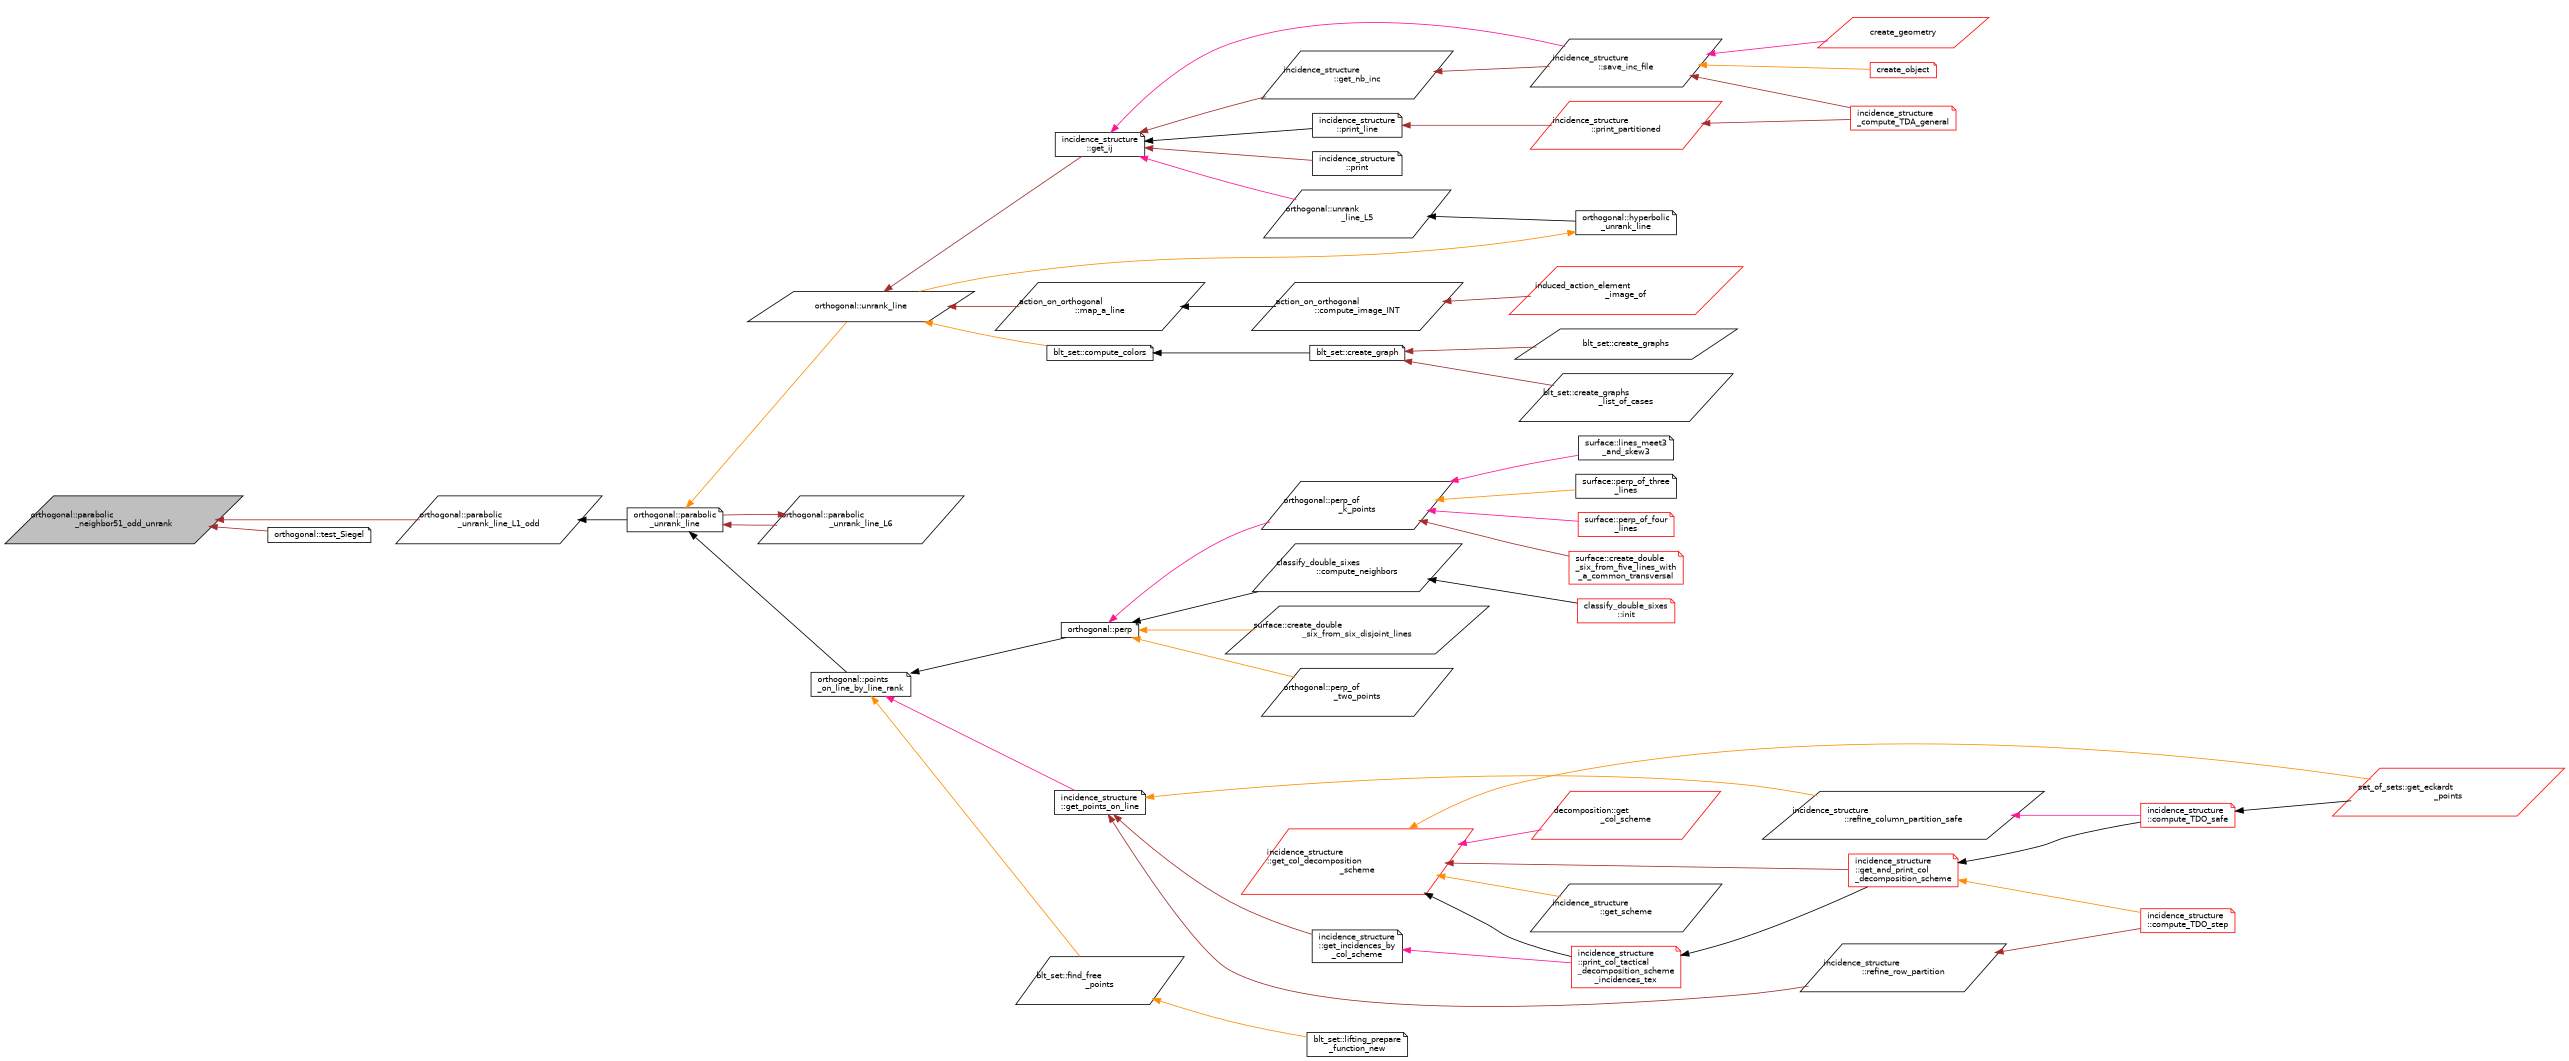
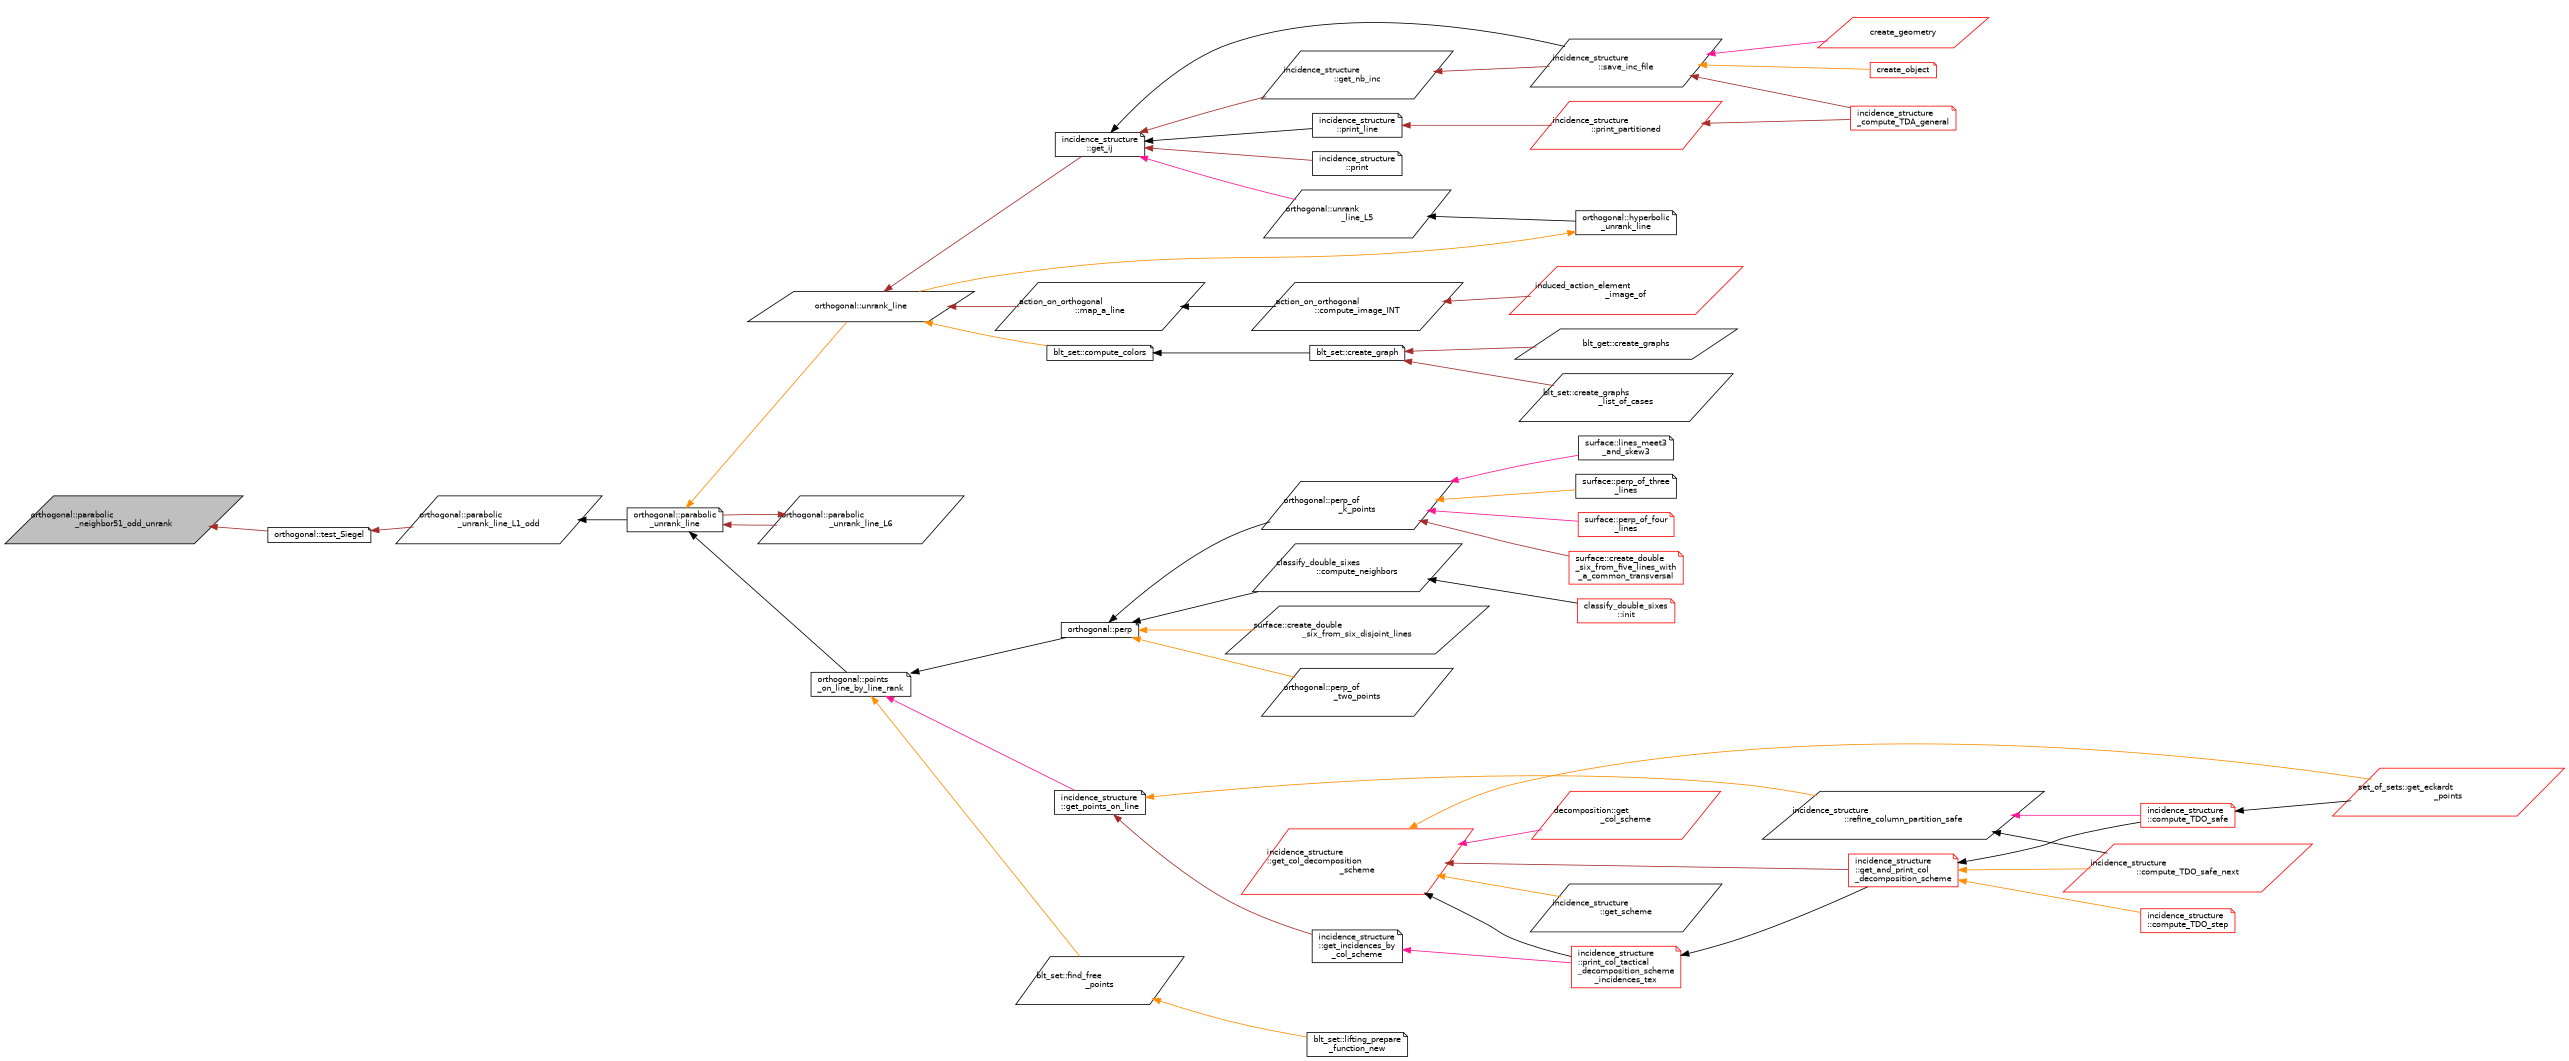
(1327, 25) -> (1327, 25)
(1626, 344) -> (1626, 344)
(322, 520) -> (396, 528)
(1188, 561) -> (1188, 561)
none -> (2188, 868)
(1903, 968) -> none
